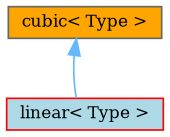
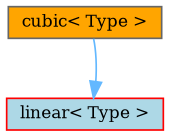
(74, 77) -> (96, 60)
